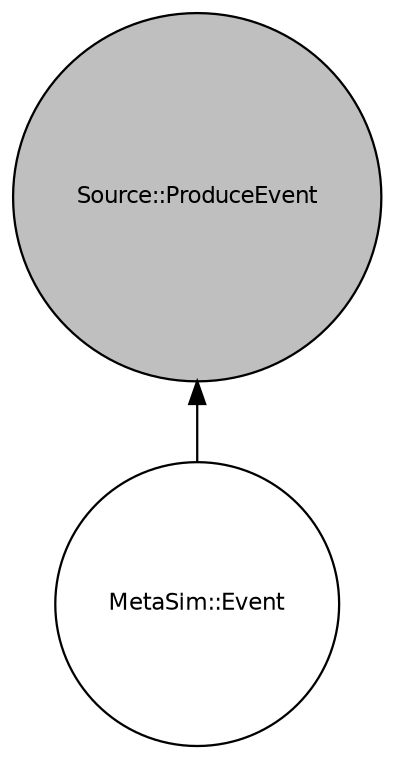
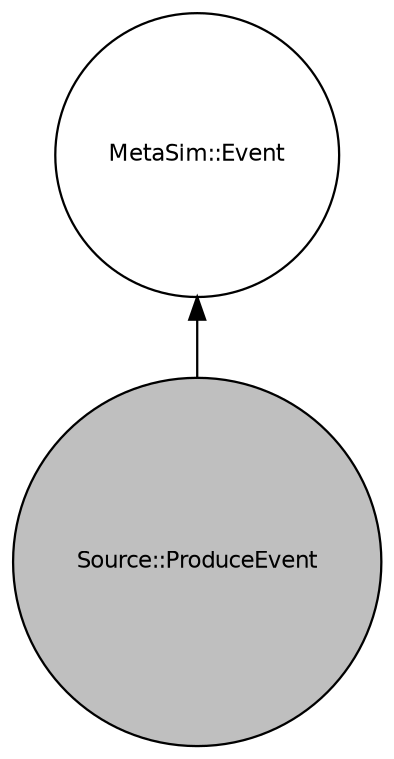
(197, 433) -> (197, 349)
